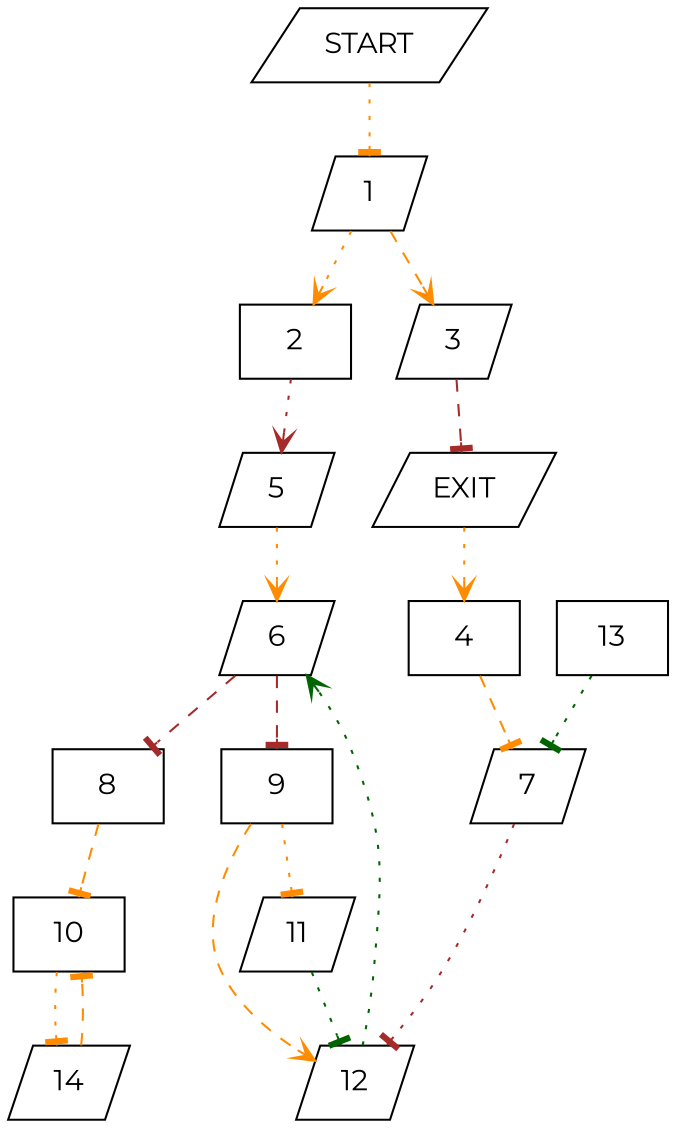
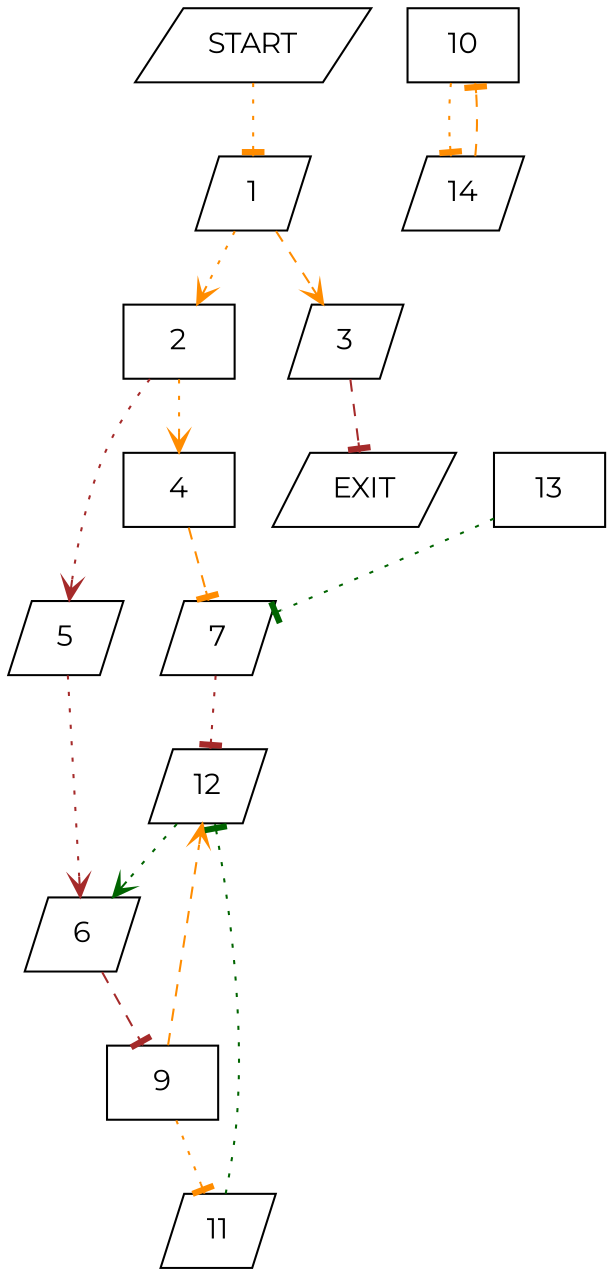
(277, 554) -> (73, 776)
(464, 554) -> (179, 406)
(108, 786) -> none
